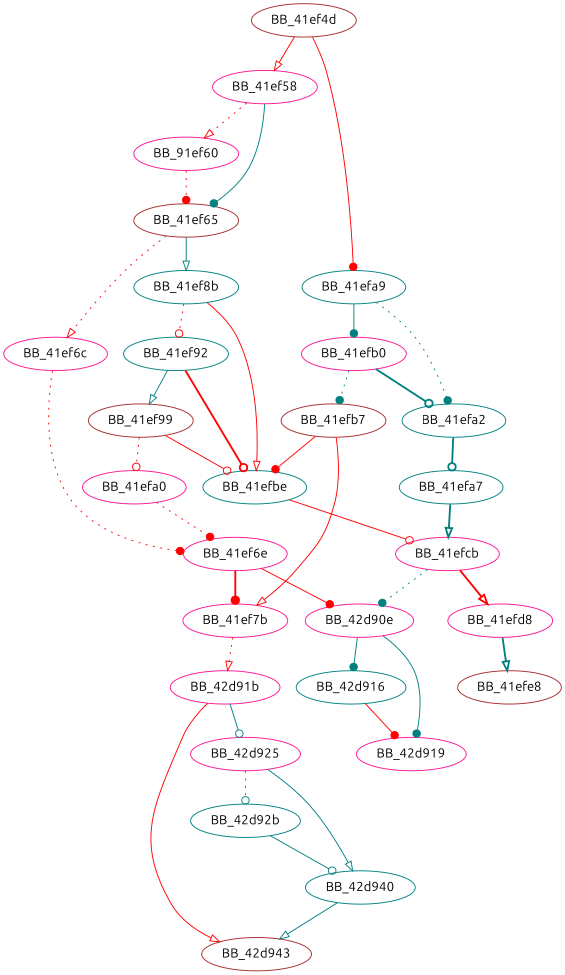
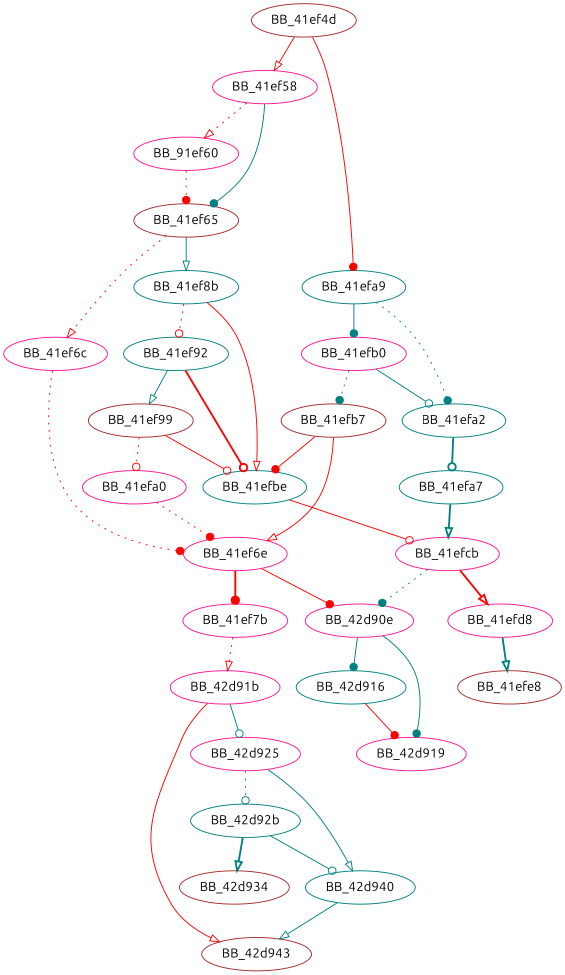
(401, 385) -> (401, 385)
(326, 529) -> (320, 496)
none -> (234, 887)
